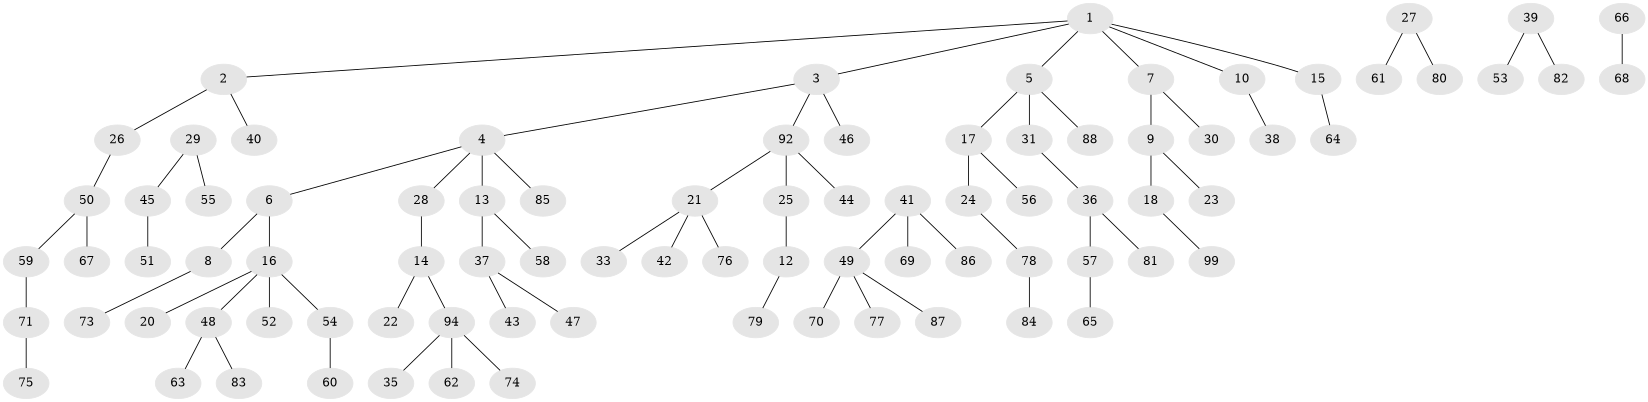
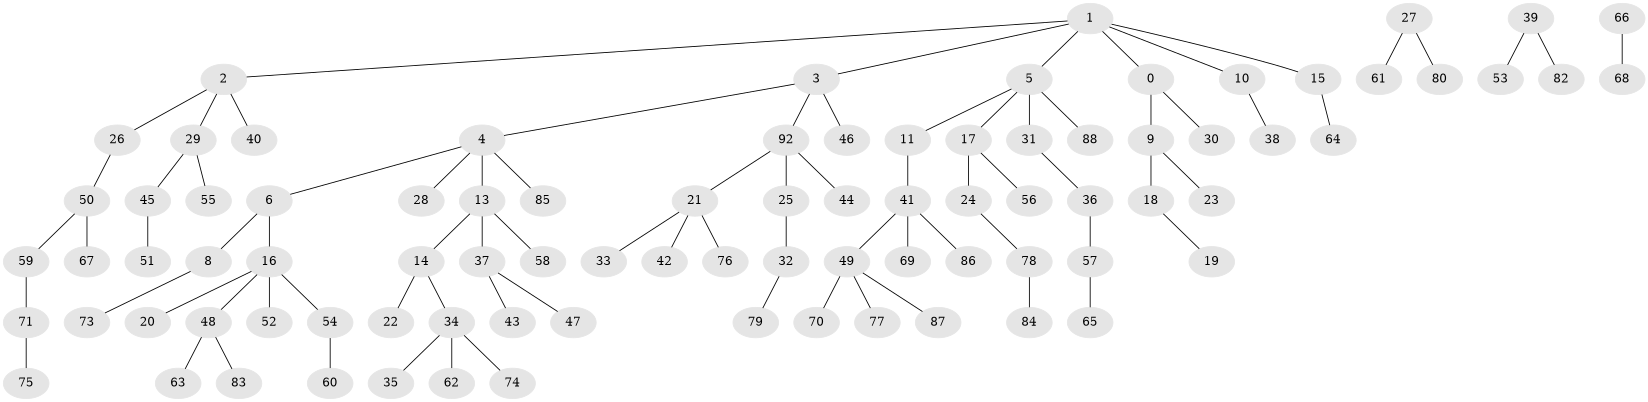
(1151, 79) -> (1151, 79)
none -> (209, 110)
none -> (908, 140)
(421, 231) -> (452, 231)
(786, 262) -> (786, 262)
(1151, 262) -> none
(1212, 262) -> (1212, 262)
(452, 323) -> (452, 323)
